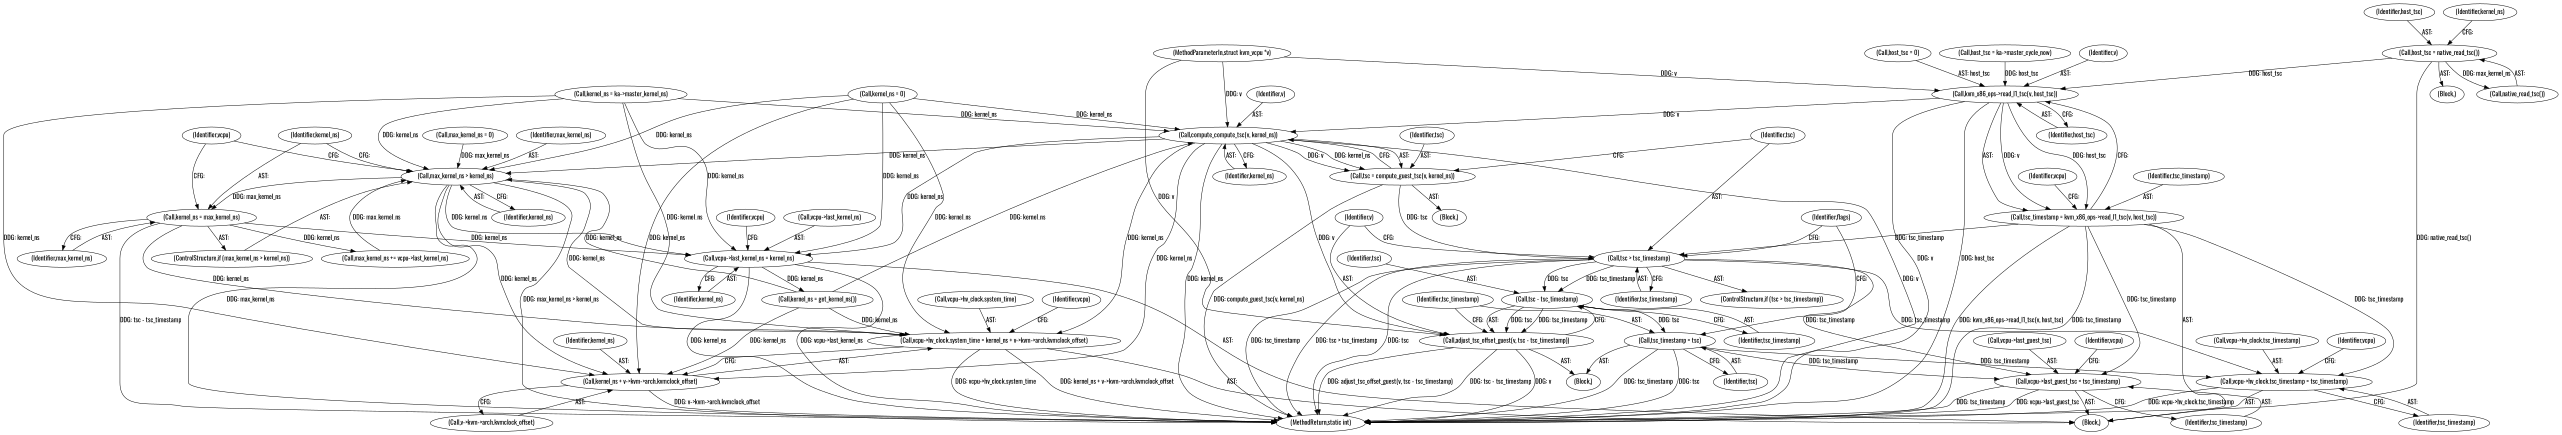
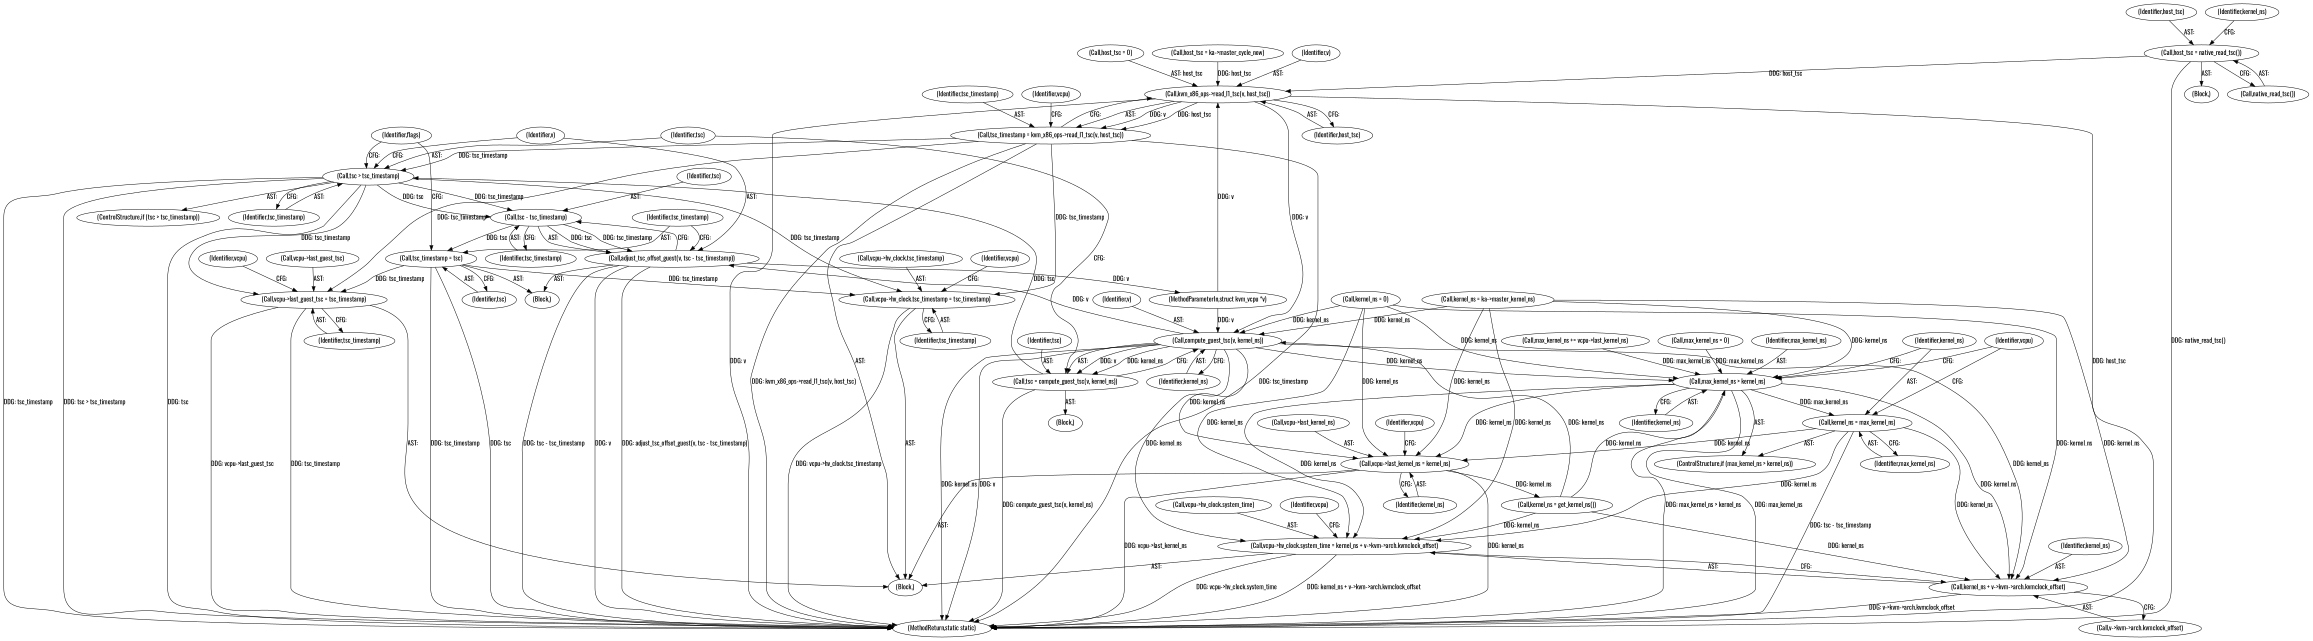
(2487, 74) -> (2246, 74)
(1228, 136) -> (1218, 341)
(323, 208) -> (1754, 420)
(290, 239) -> (1956, 491)
(1210, 284) -> (962, 270)
(1321, 423) -> (942, 629)
